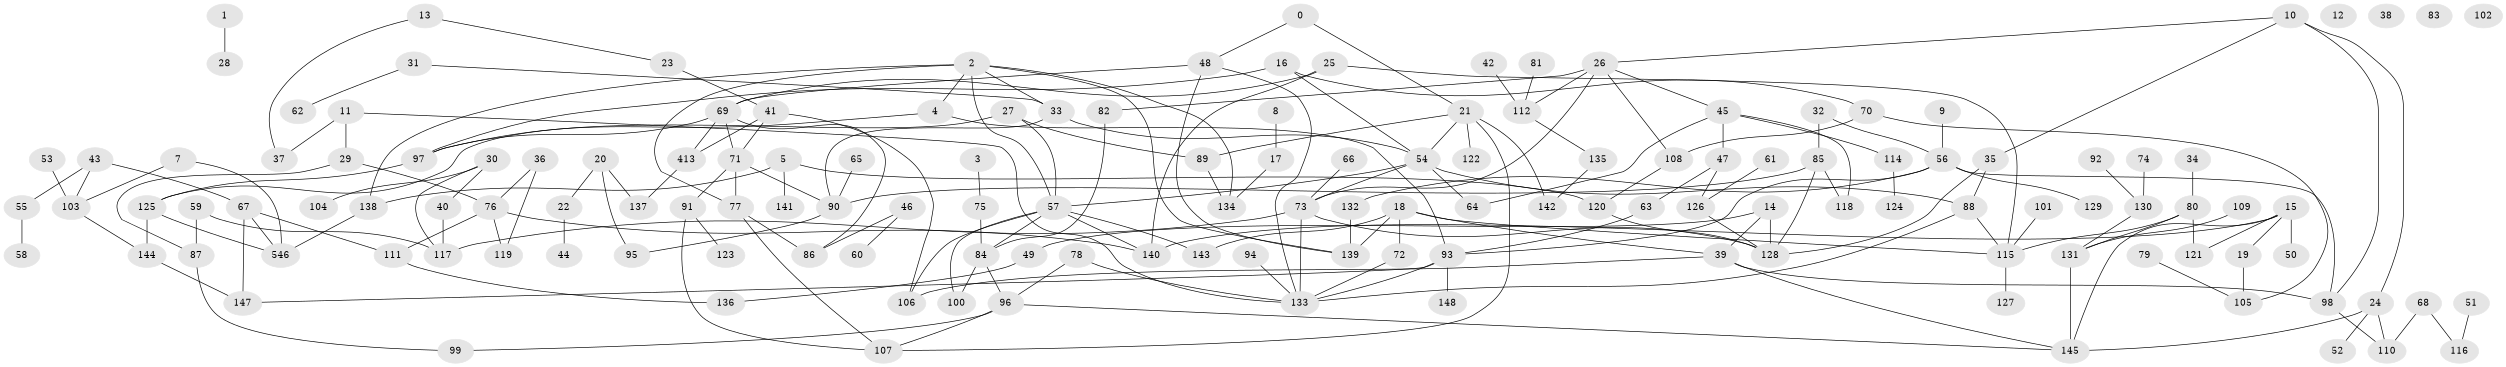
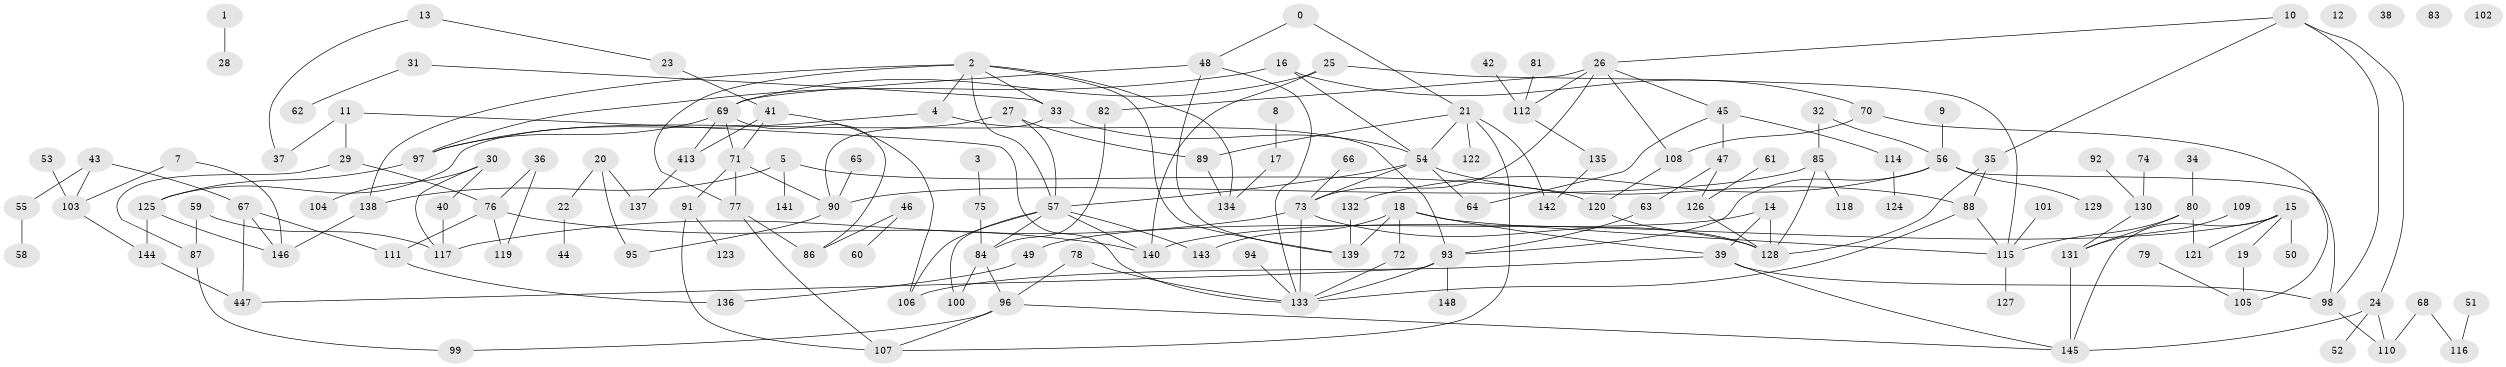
(1841, 147) -> none
(281, 255) -> (281, 255)
(243, 303) -> (243, 303)
